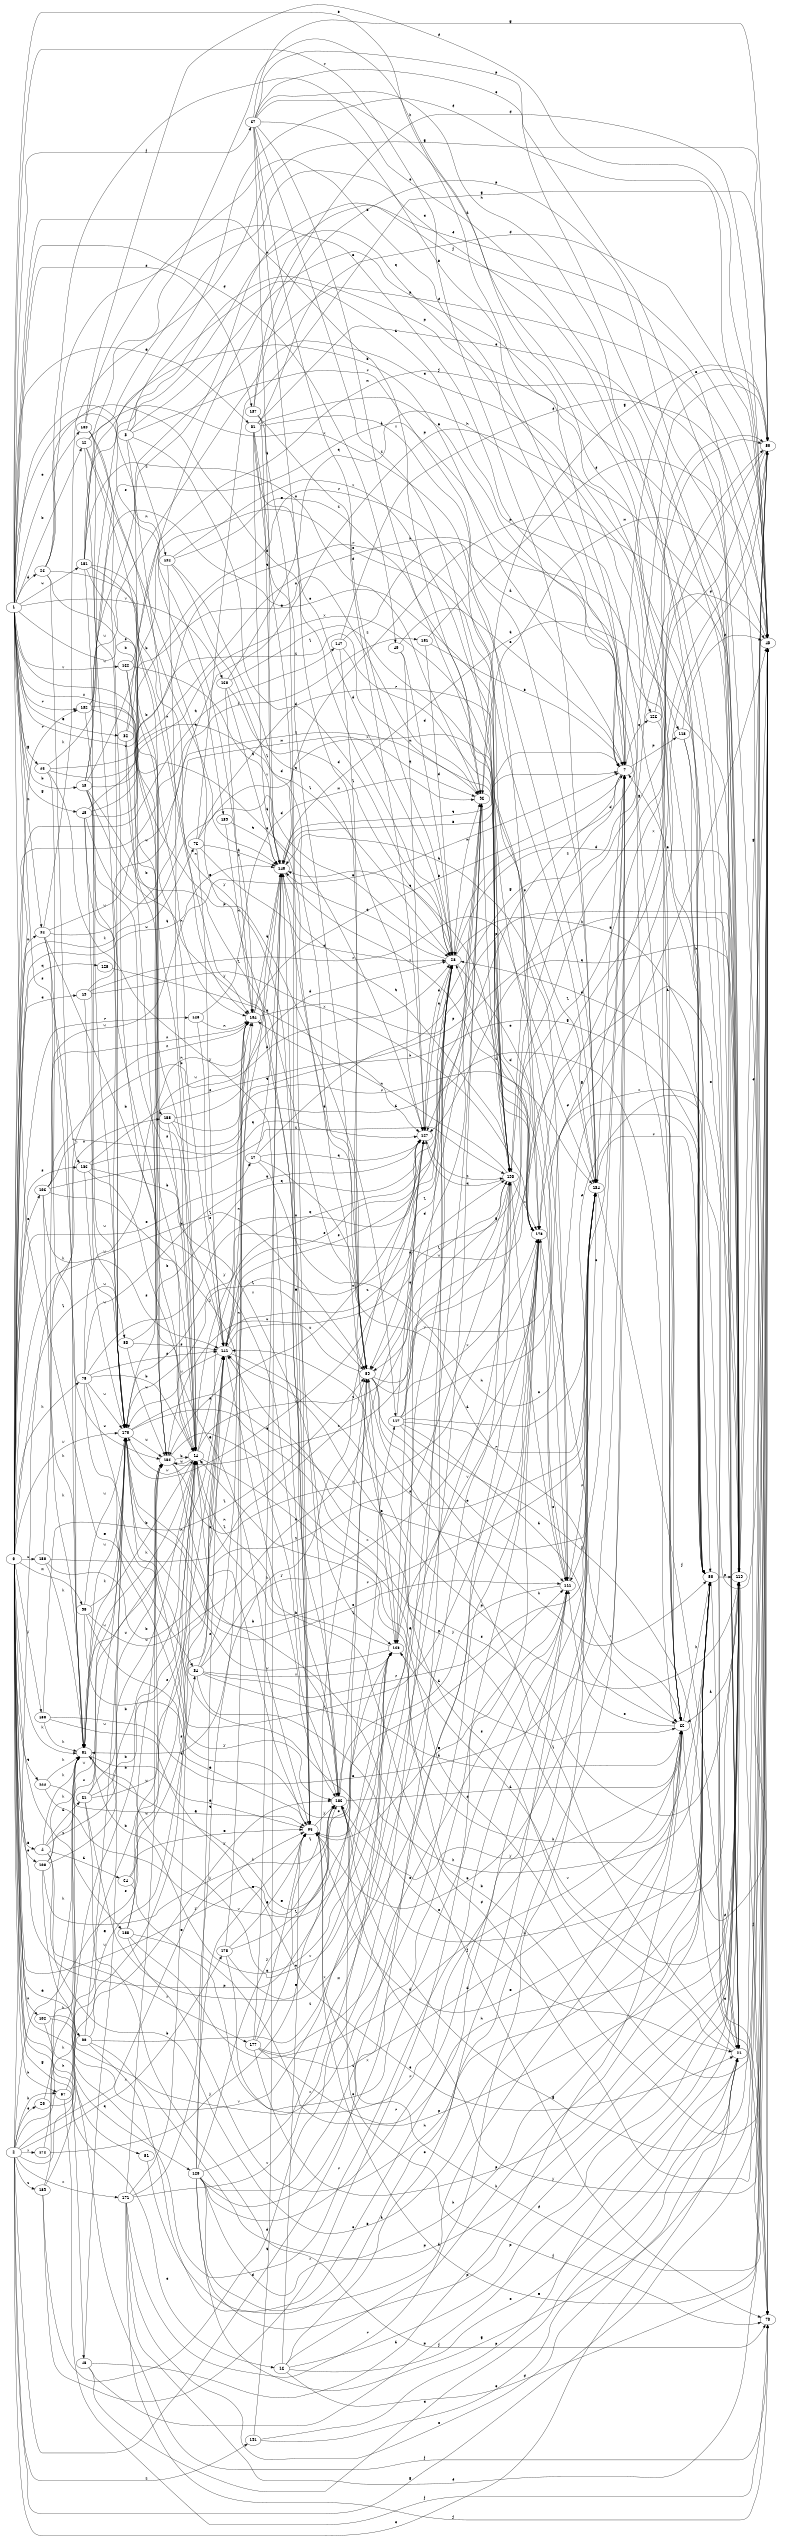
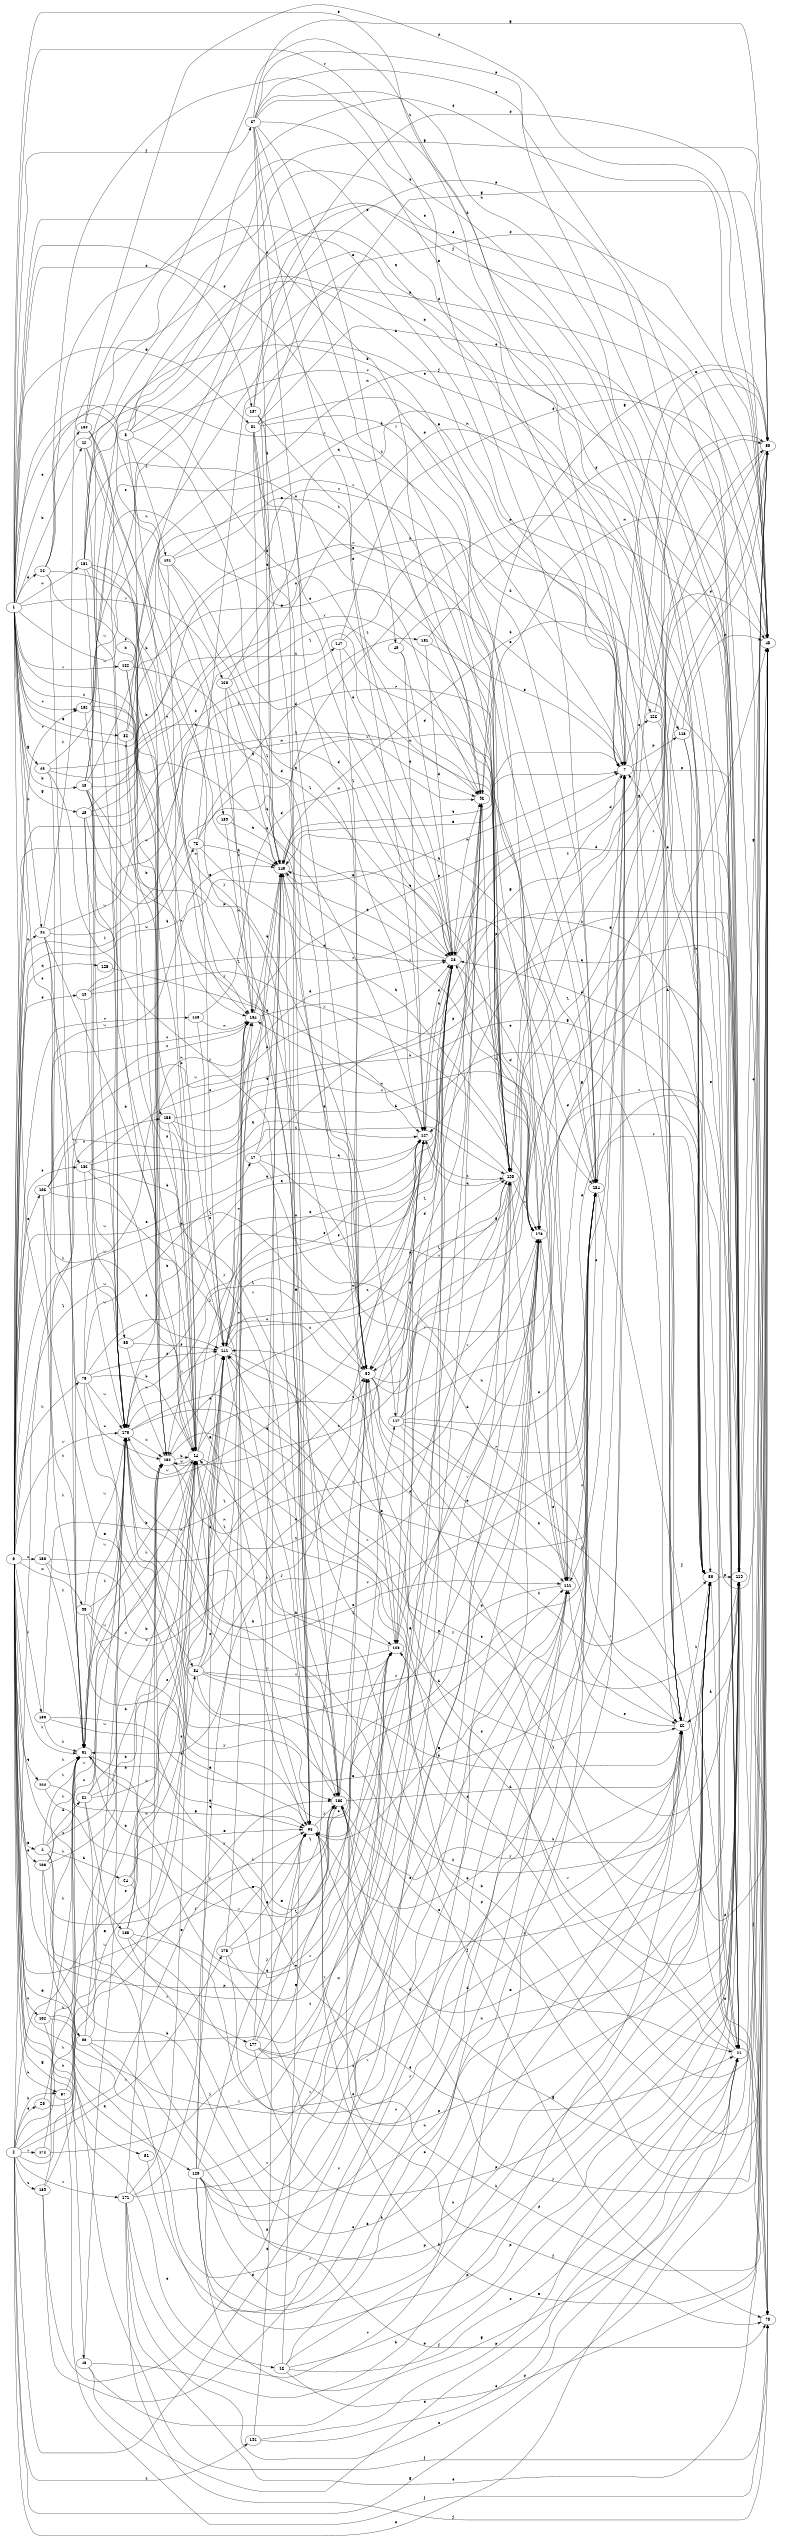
(516, 910) -> (734, 1124)
none -> (58, 1886)
